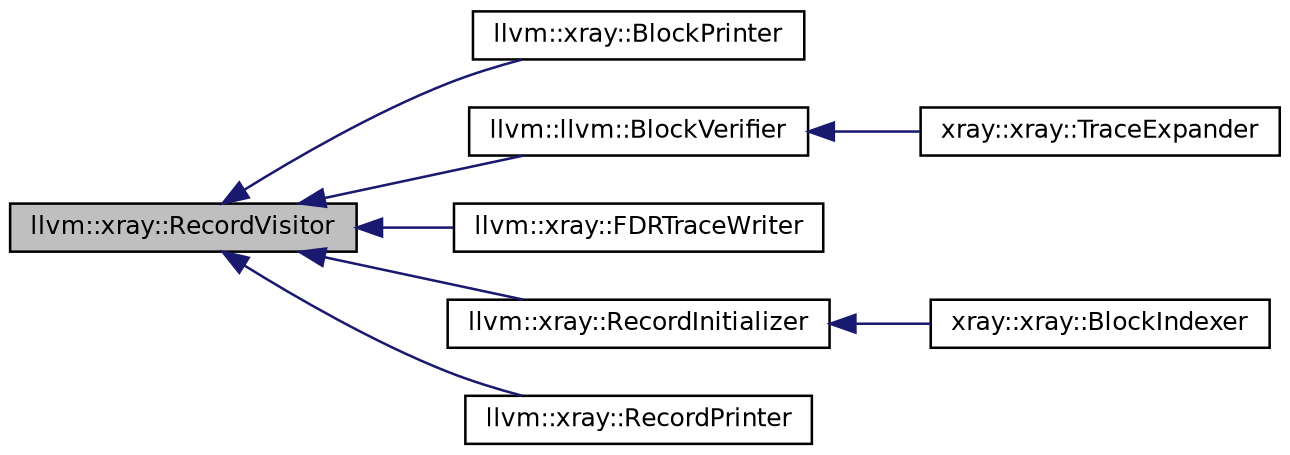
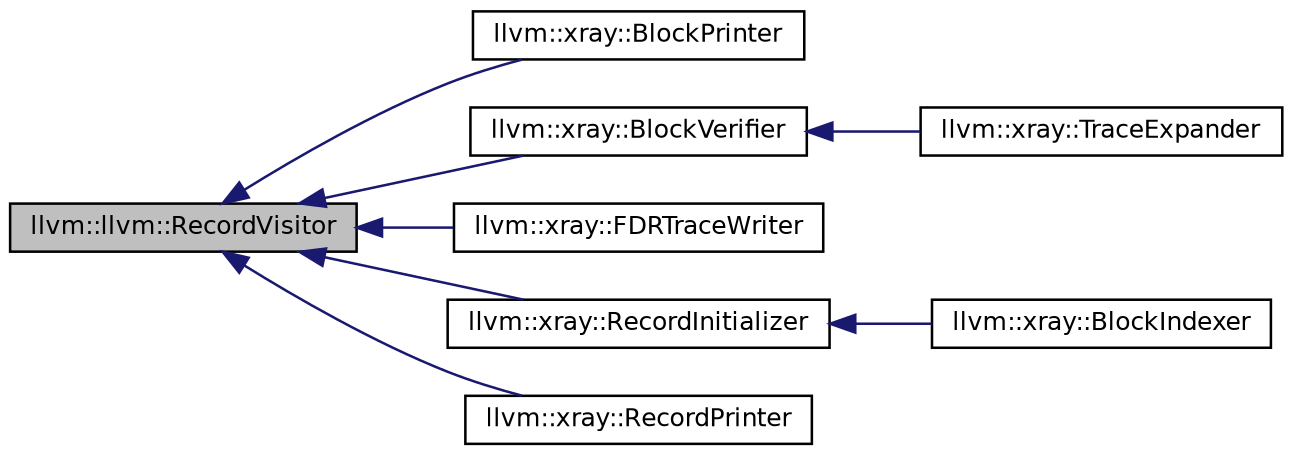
(639, 132) -> (639, 132)
(1100, 132) -> (1101, 132)
(183, 228) -> (183, 228)
(1100, 324) -> (1101, 324)
